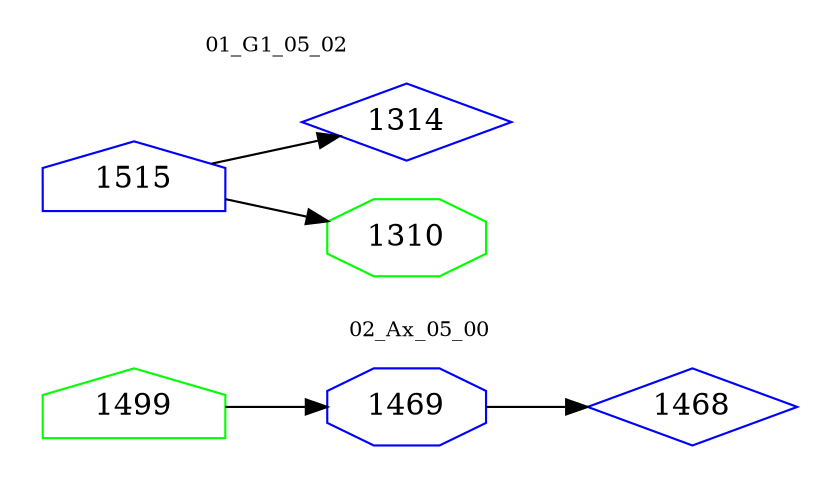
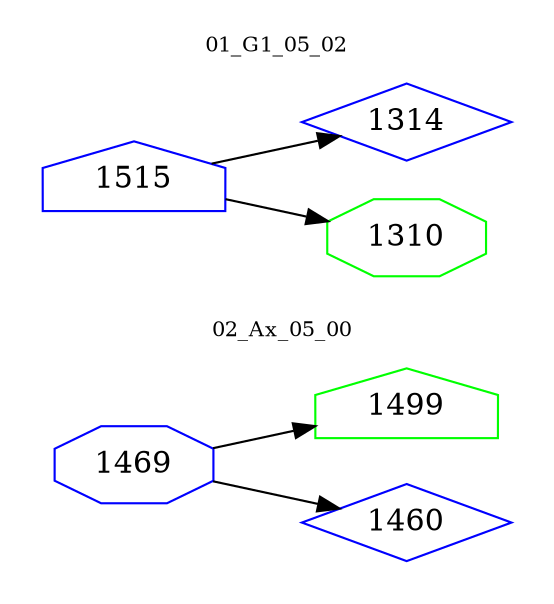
(266, 407) -> (253, 439)
(692, 407) -> (407, 523)
